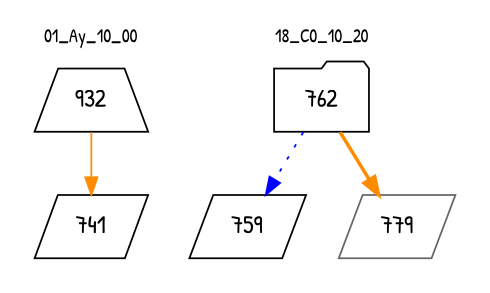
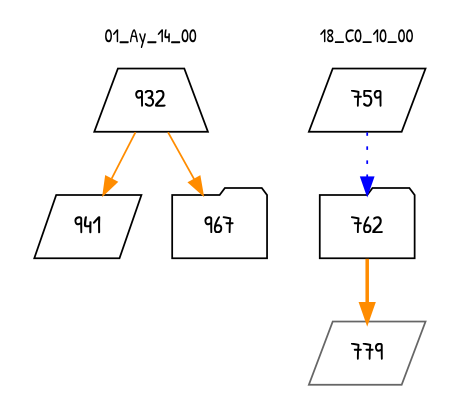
(91, 38) -> (151, 38)
(322, 38) -> (367, 38)
(289, 156) -> (367, 155)
(91, 227) -> (88, 227)
none -> (220, 227)
